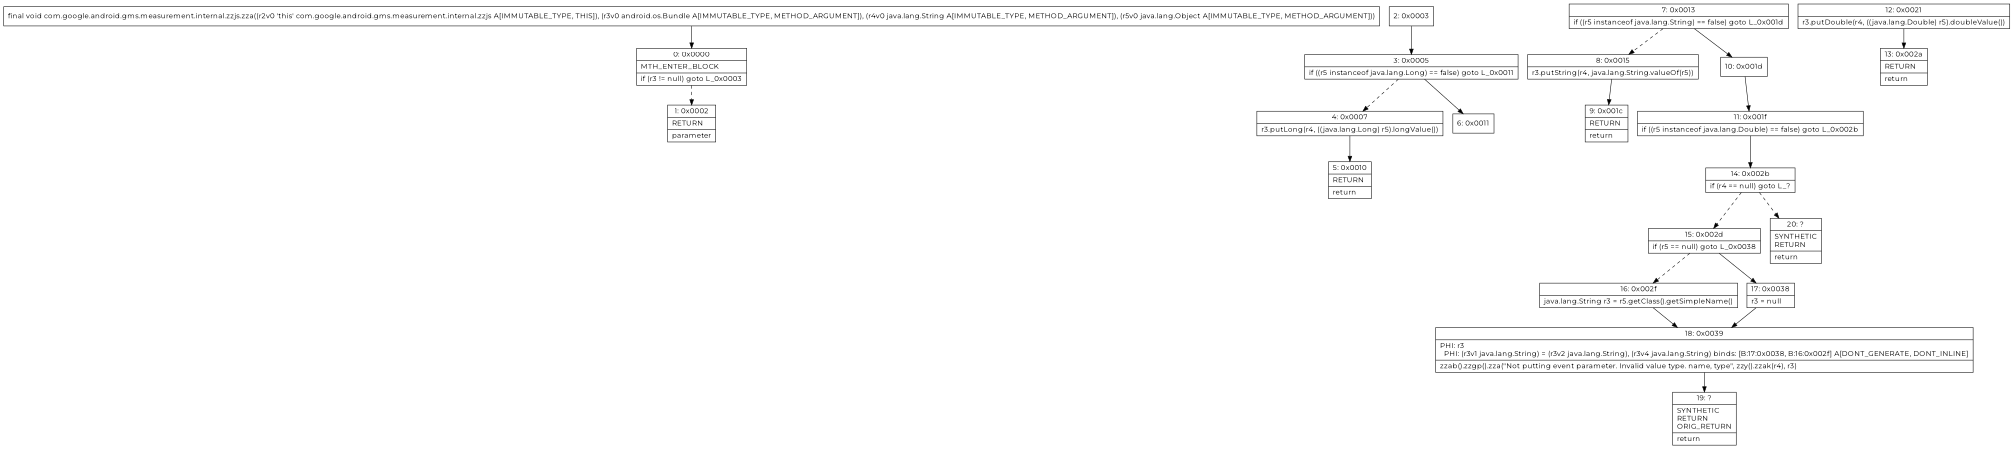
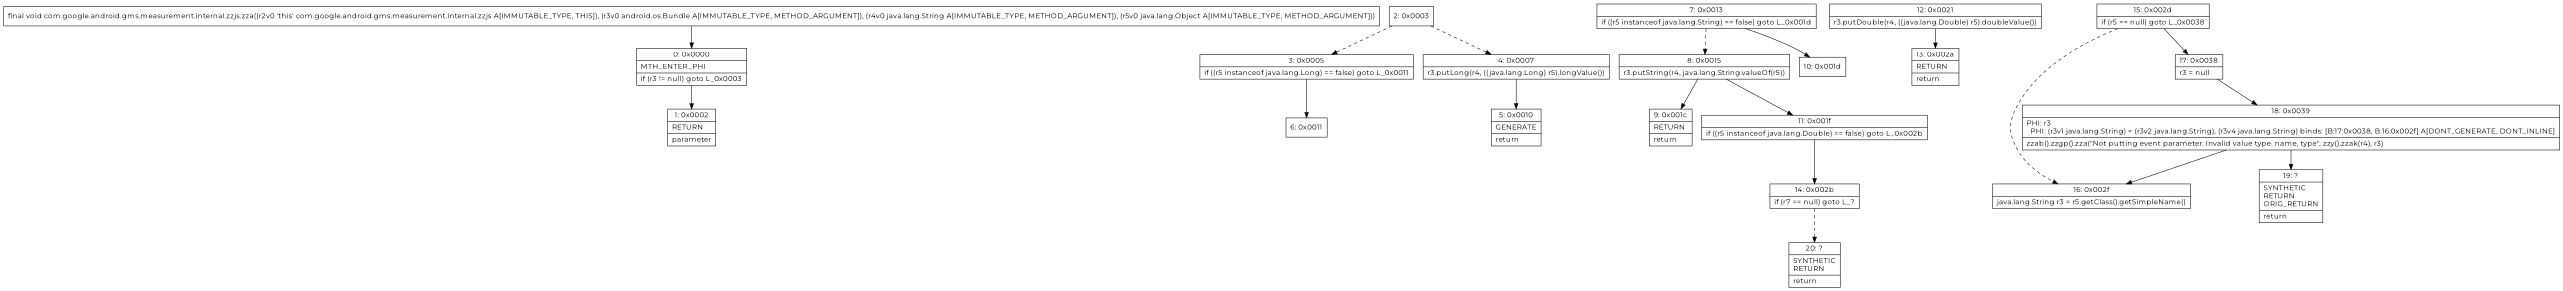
(1411, 38) -> (1364, 39)
(680, 67) -> (673, 67)
(1747, 91) -> (1757, 96)
(692, 93) -> (692, 95)
(1383, 93) -> (1459, 39)
(1349, 180) -> (1516, 127)
(1750, 186) -> (1815, 202)
(1729, 208) -> none
(1663, 316) -> (2179, 166)
